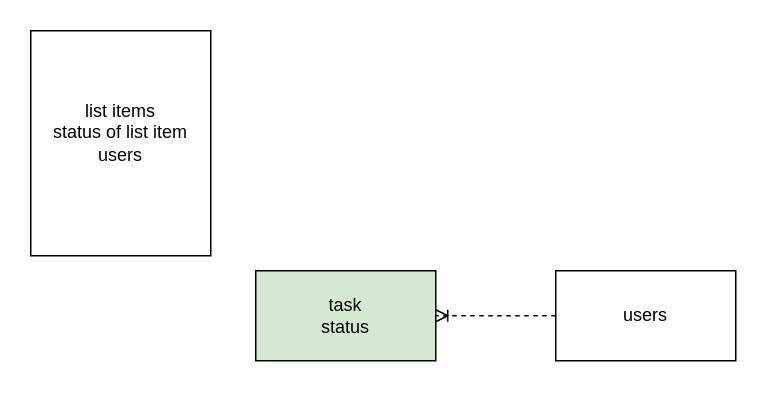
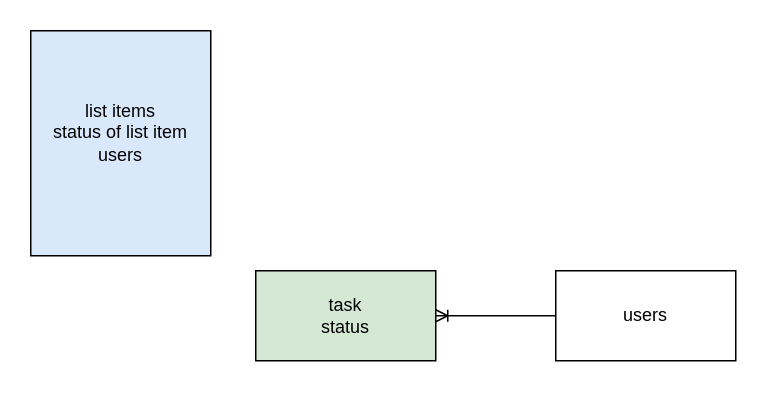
(121, 143) -> (121, 143)
(495, 316) -> (495, 316)
